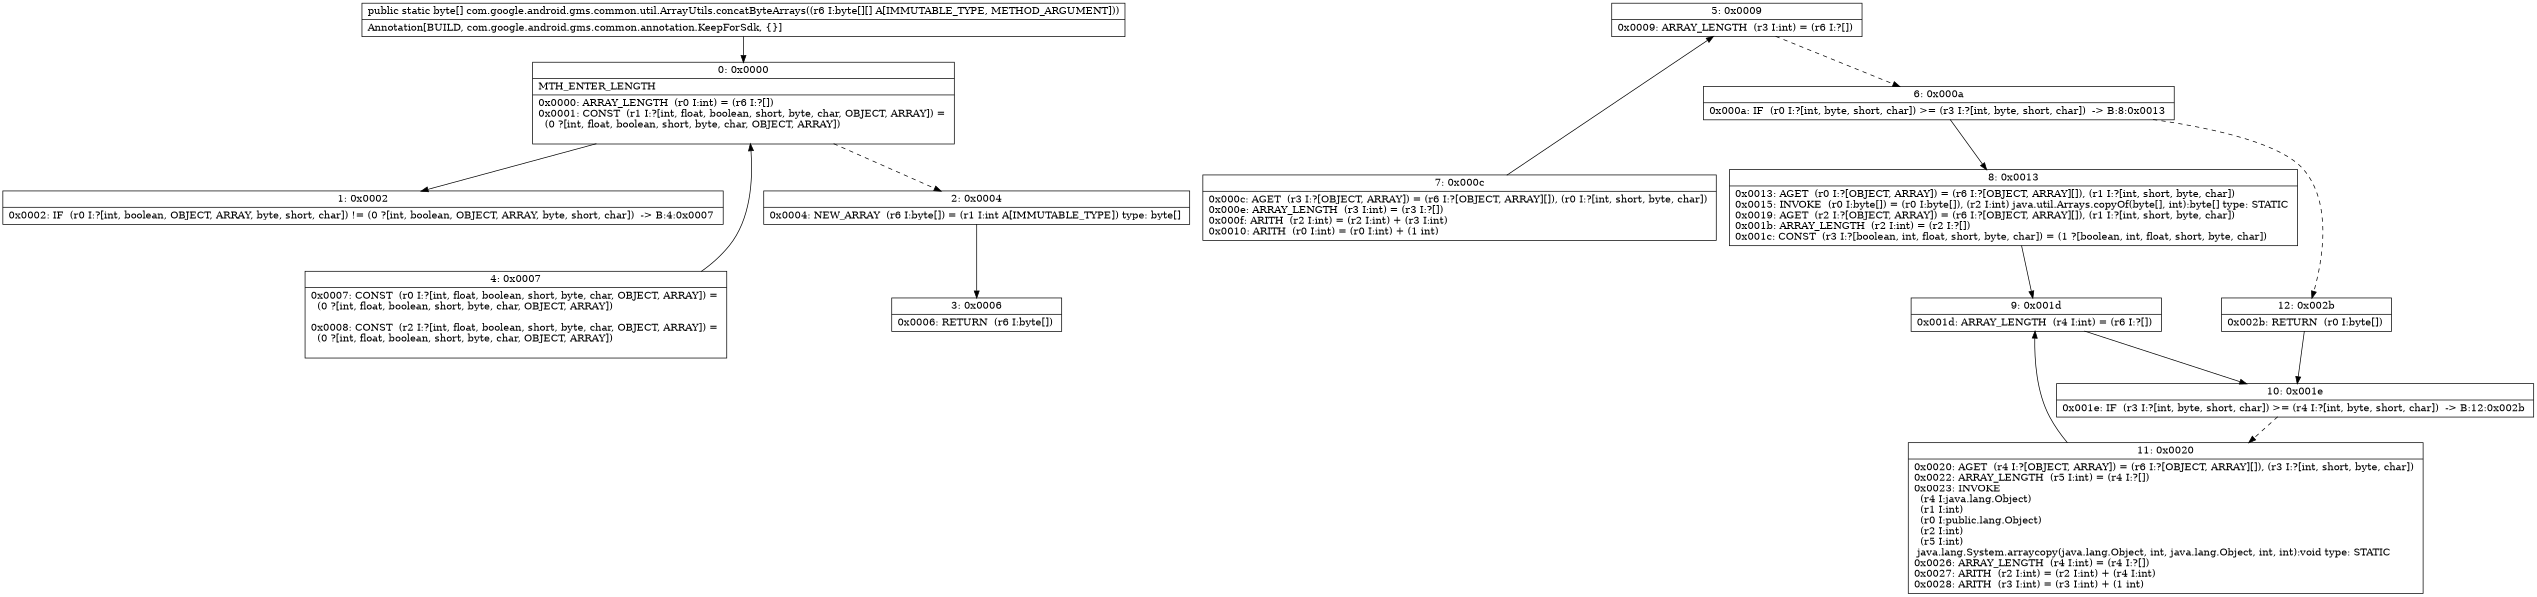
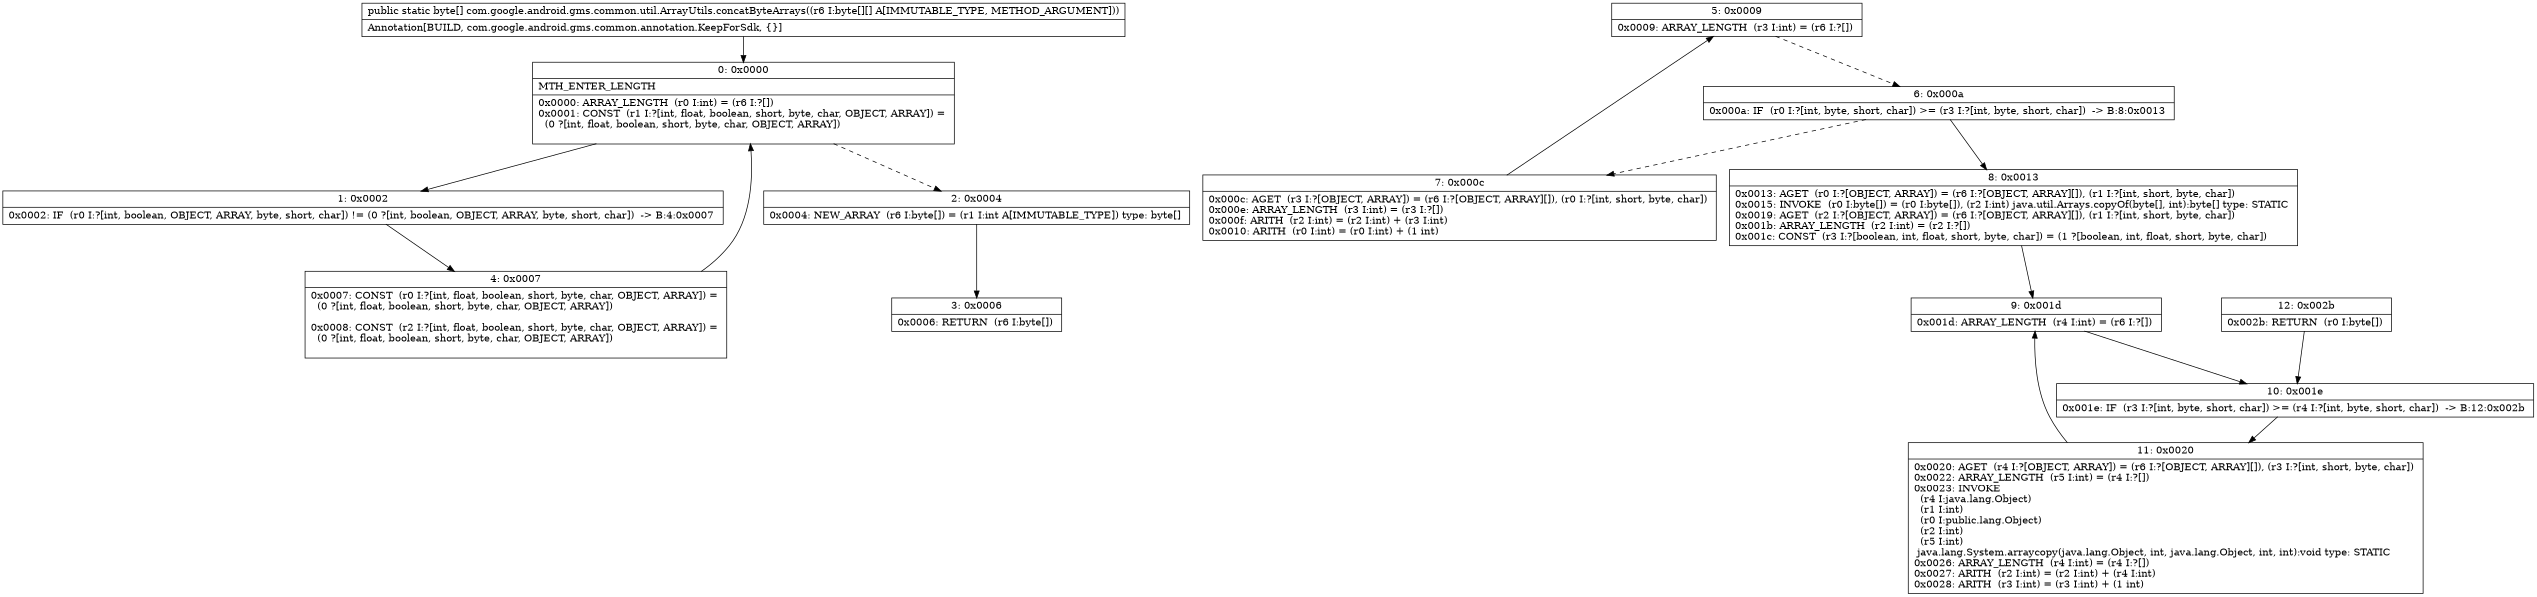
(2291, 159) -> (1740, 147)
none -> (417, 246)
(2266, 427) -> (2266, 427)
